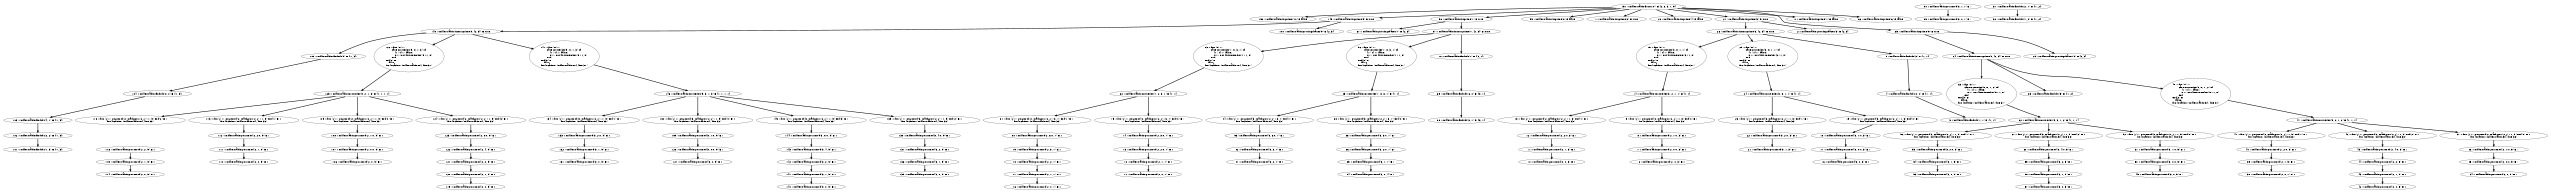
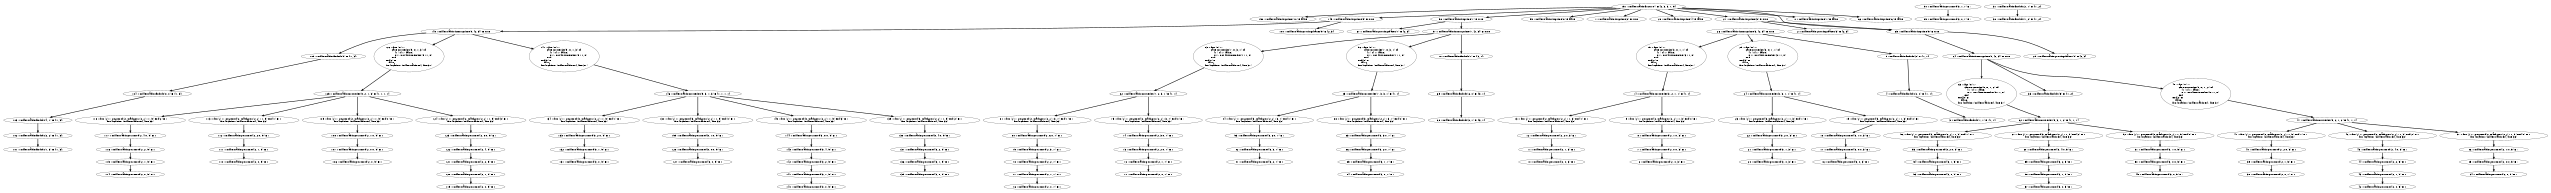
(1746, 24) -> (1829, 26)
none -> (130, 136)
none -> (1772, 162)
(1371, 174) -> (1371, 174)
